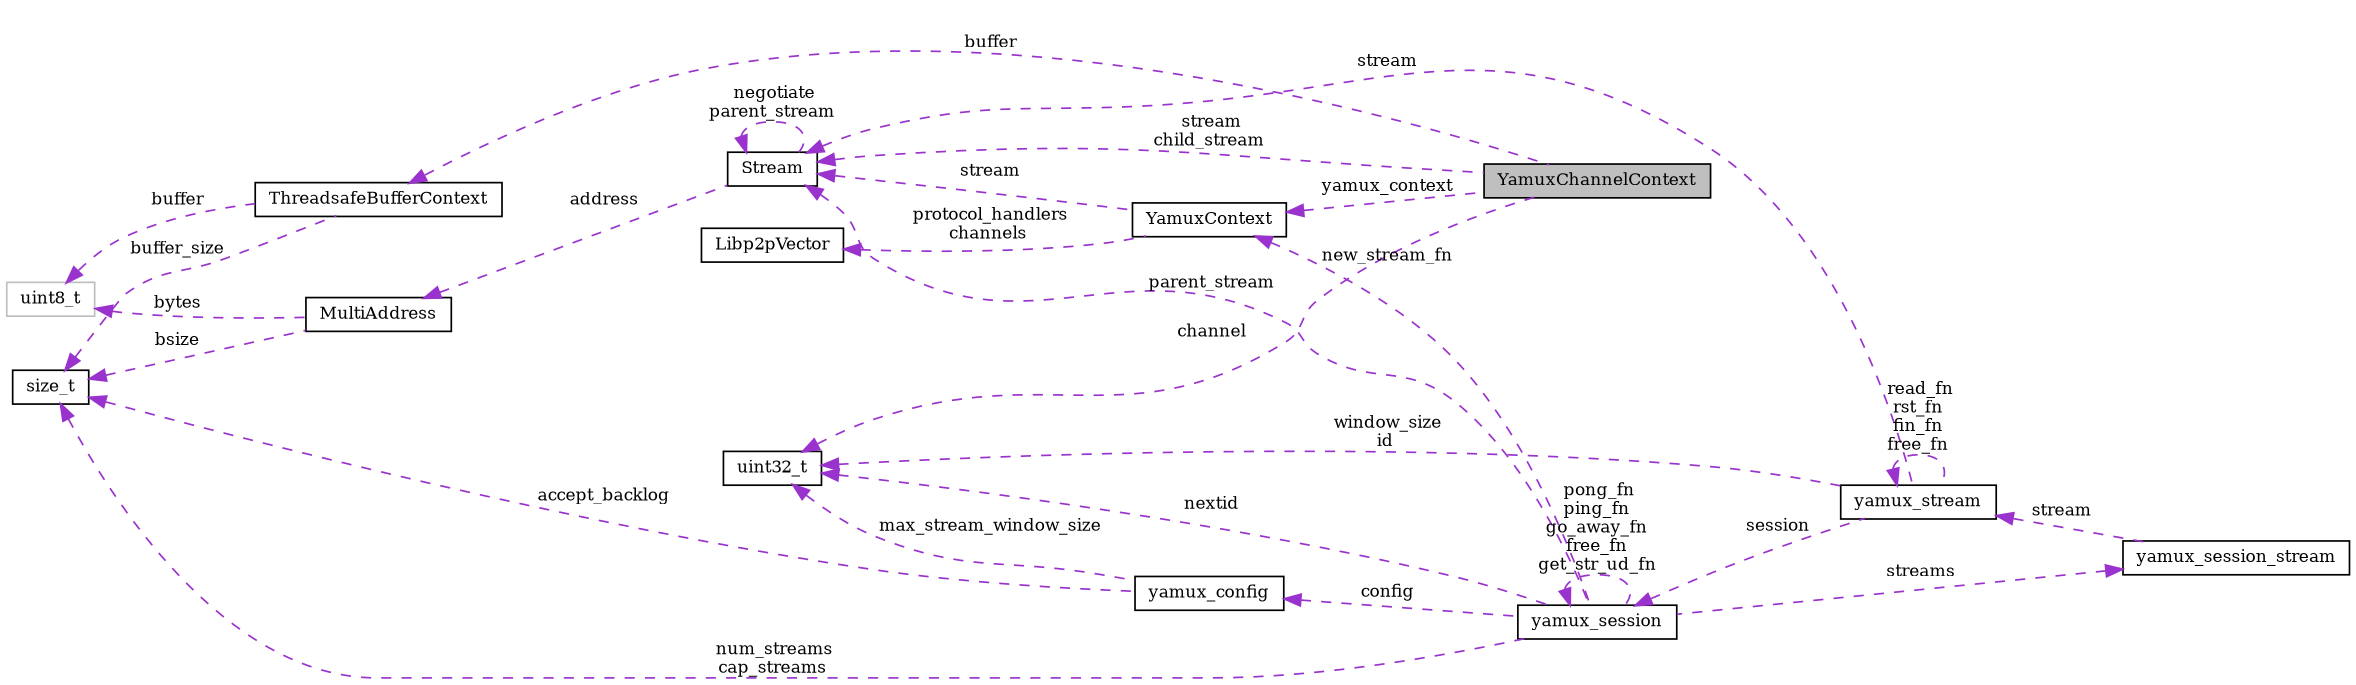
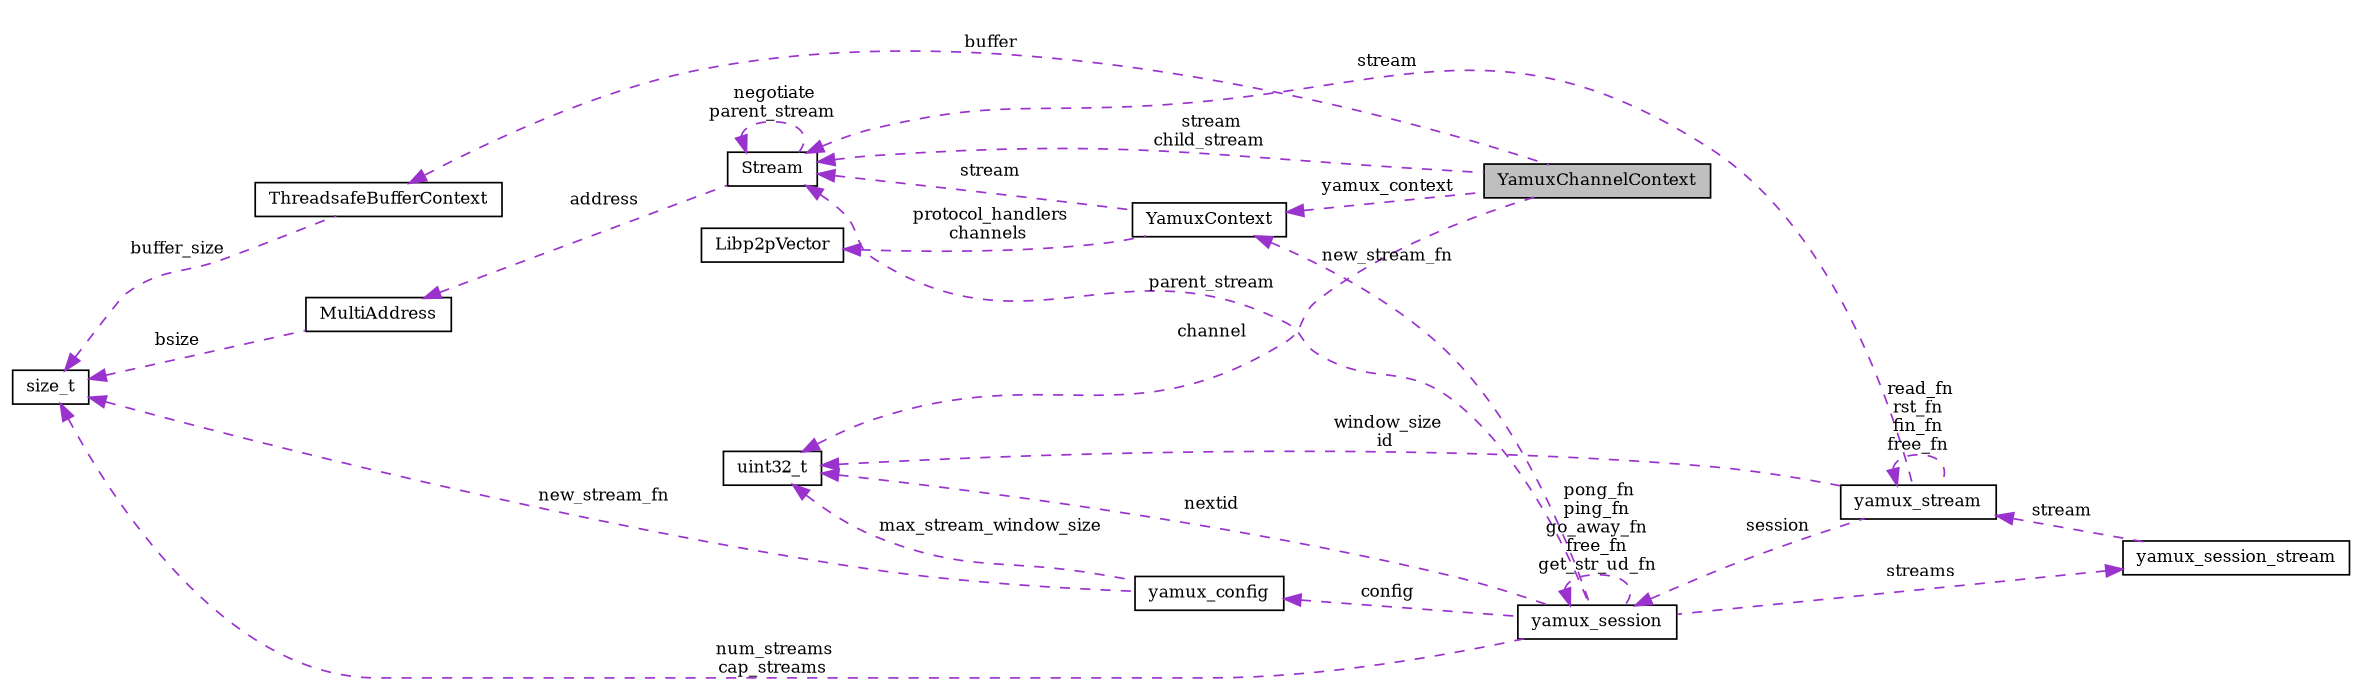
(51, 299) -> none
(602, 496) -> (602, 496)
